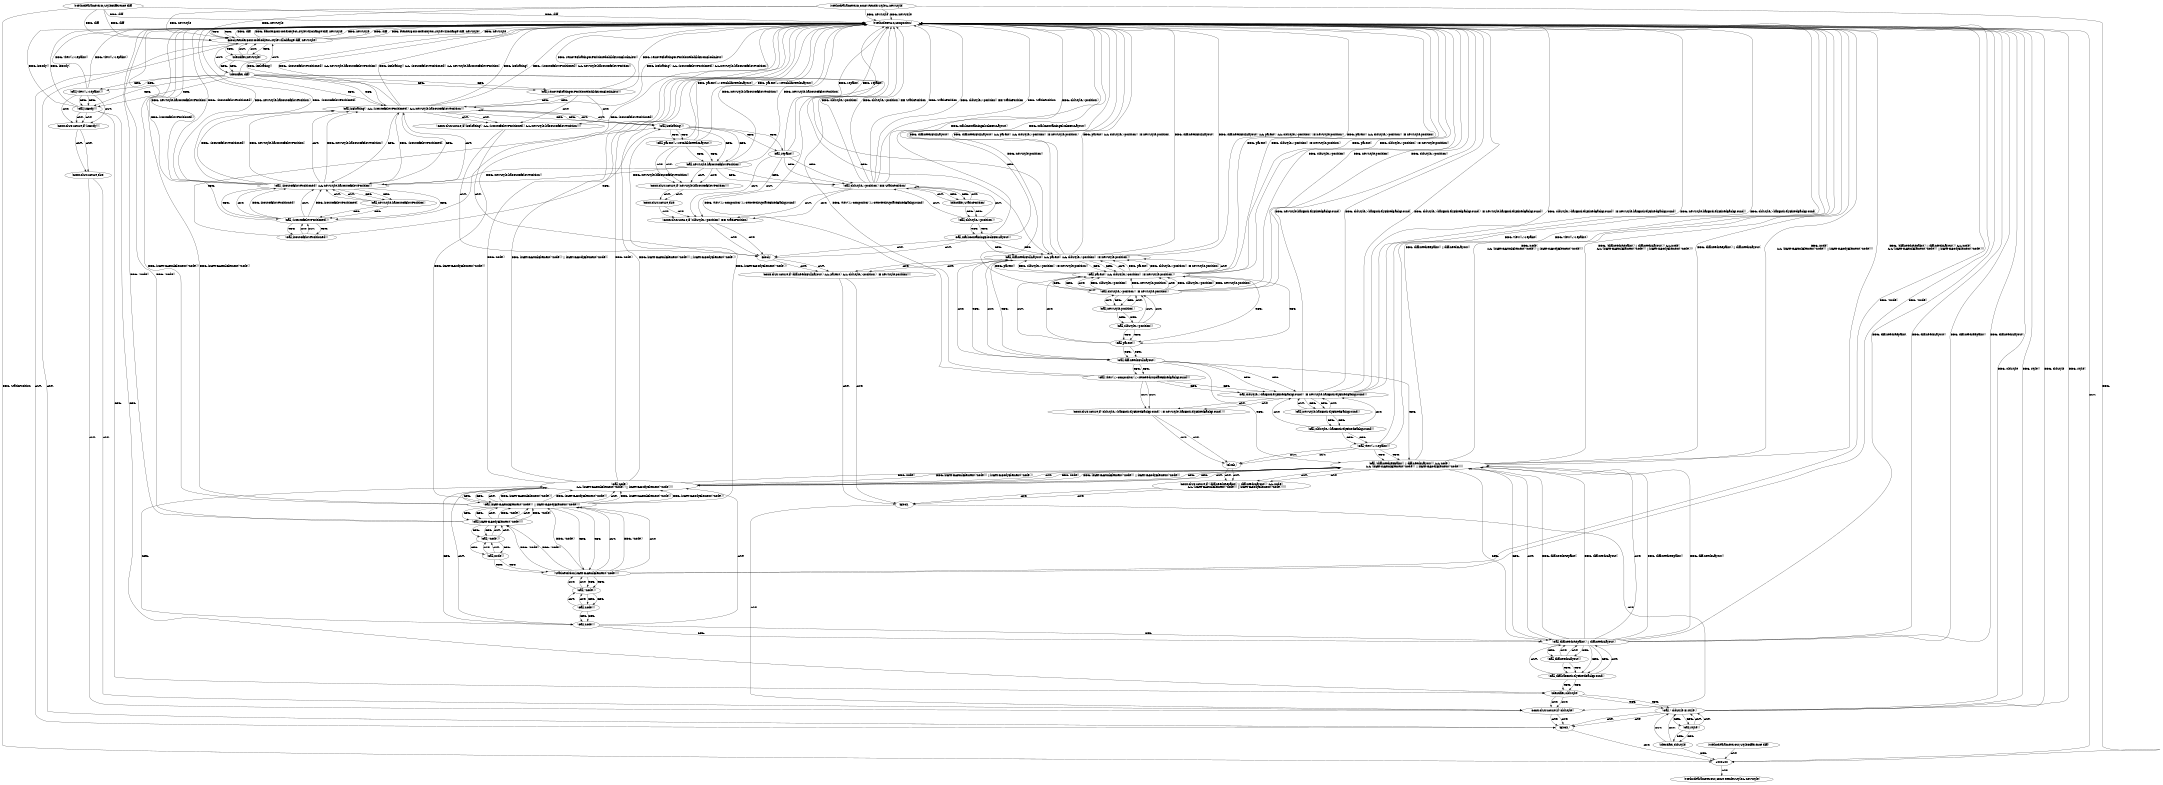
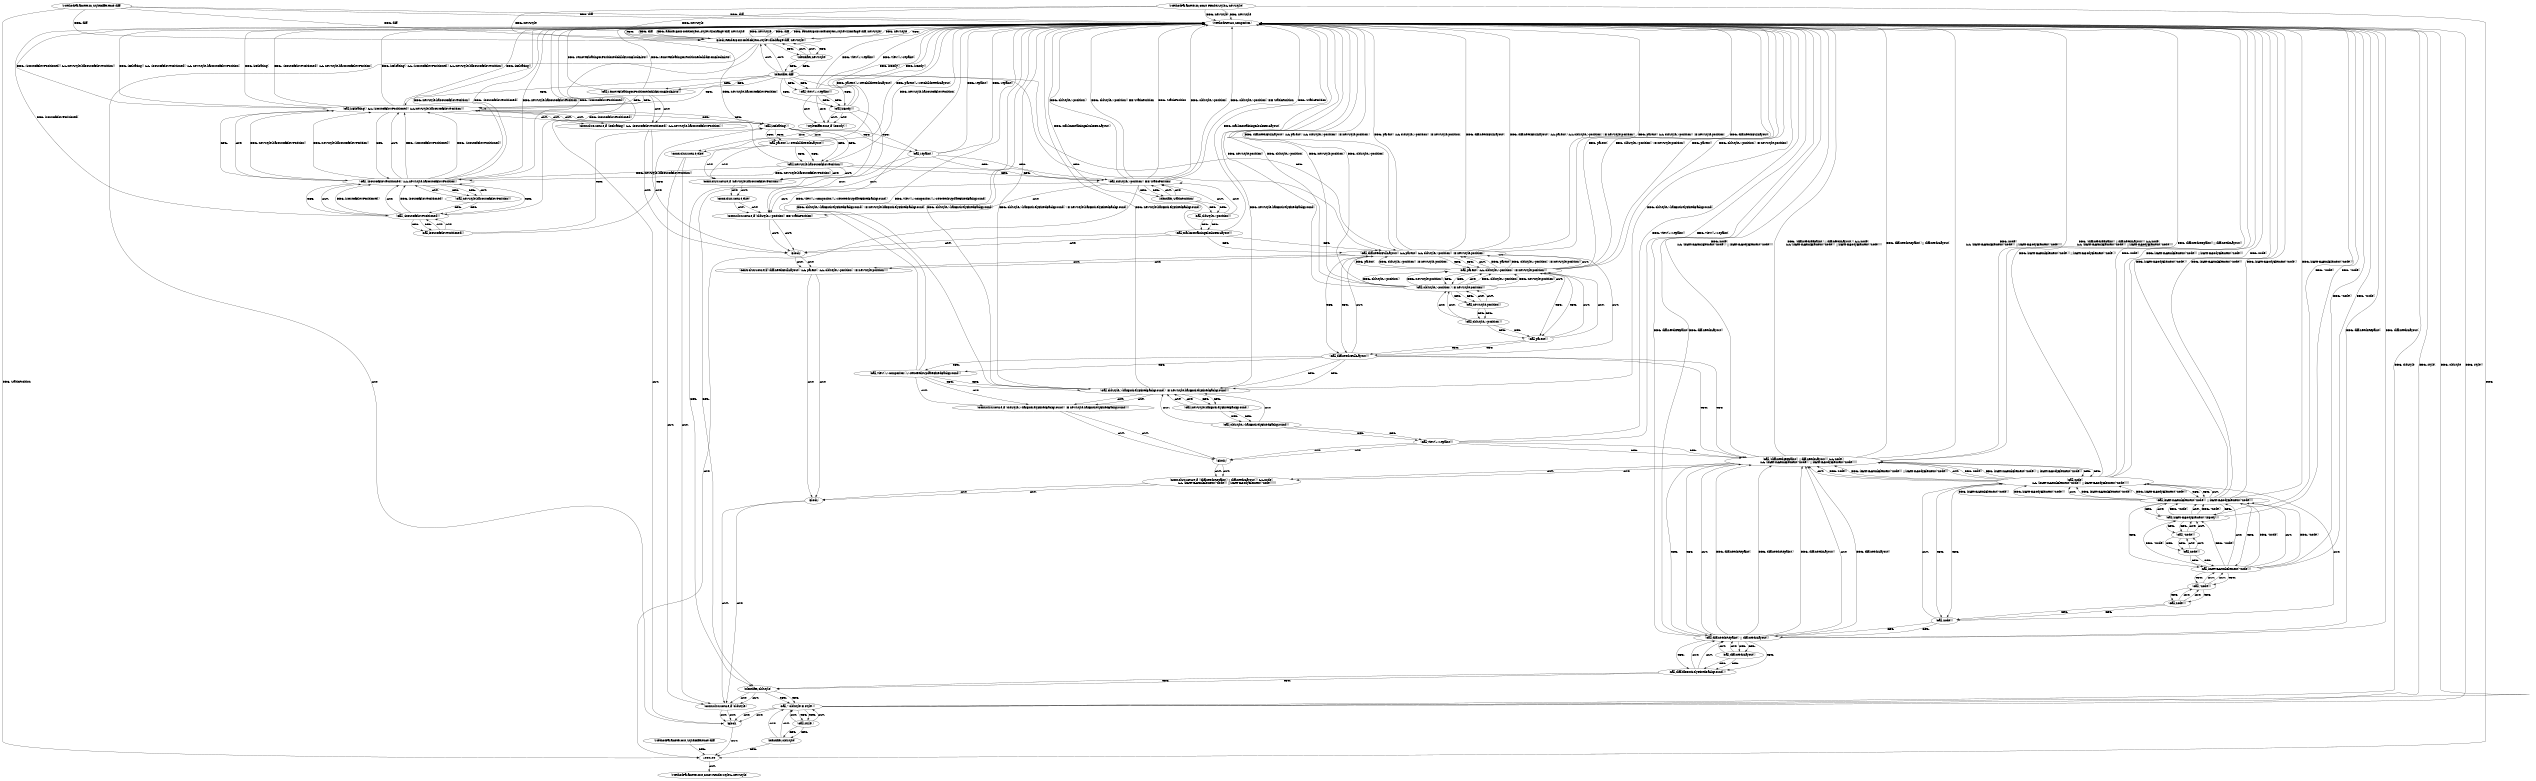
(2089, 39) -> (708, 332)
(78, 126) -> (827, 126)
(498, 522) -> (2193, 518)
(587, 573) -> (2226, 569)
(1735, 754) -> (703, 749)
